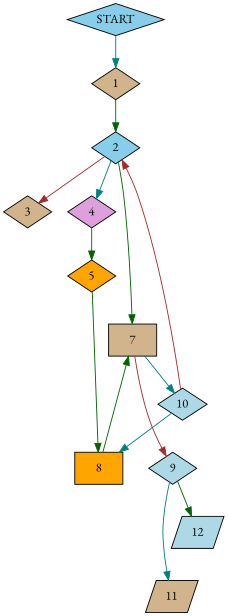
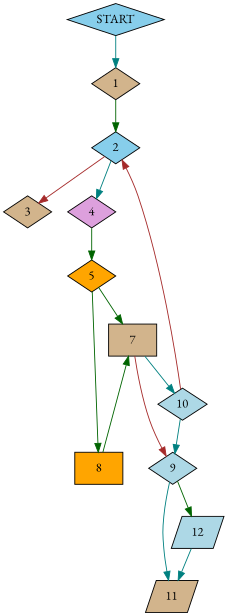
(128, 238) -> (108, 302)
(147, 432) -> (178, 432)
none -> (186, 560)
